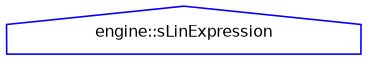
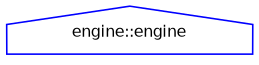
(184, 33) -> (130, 33)
